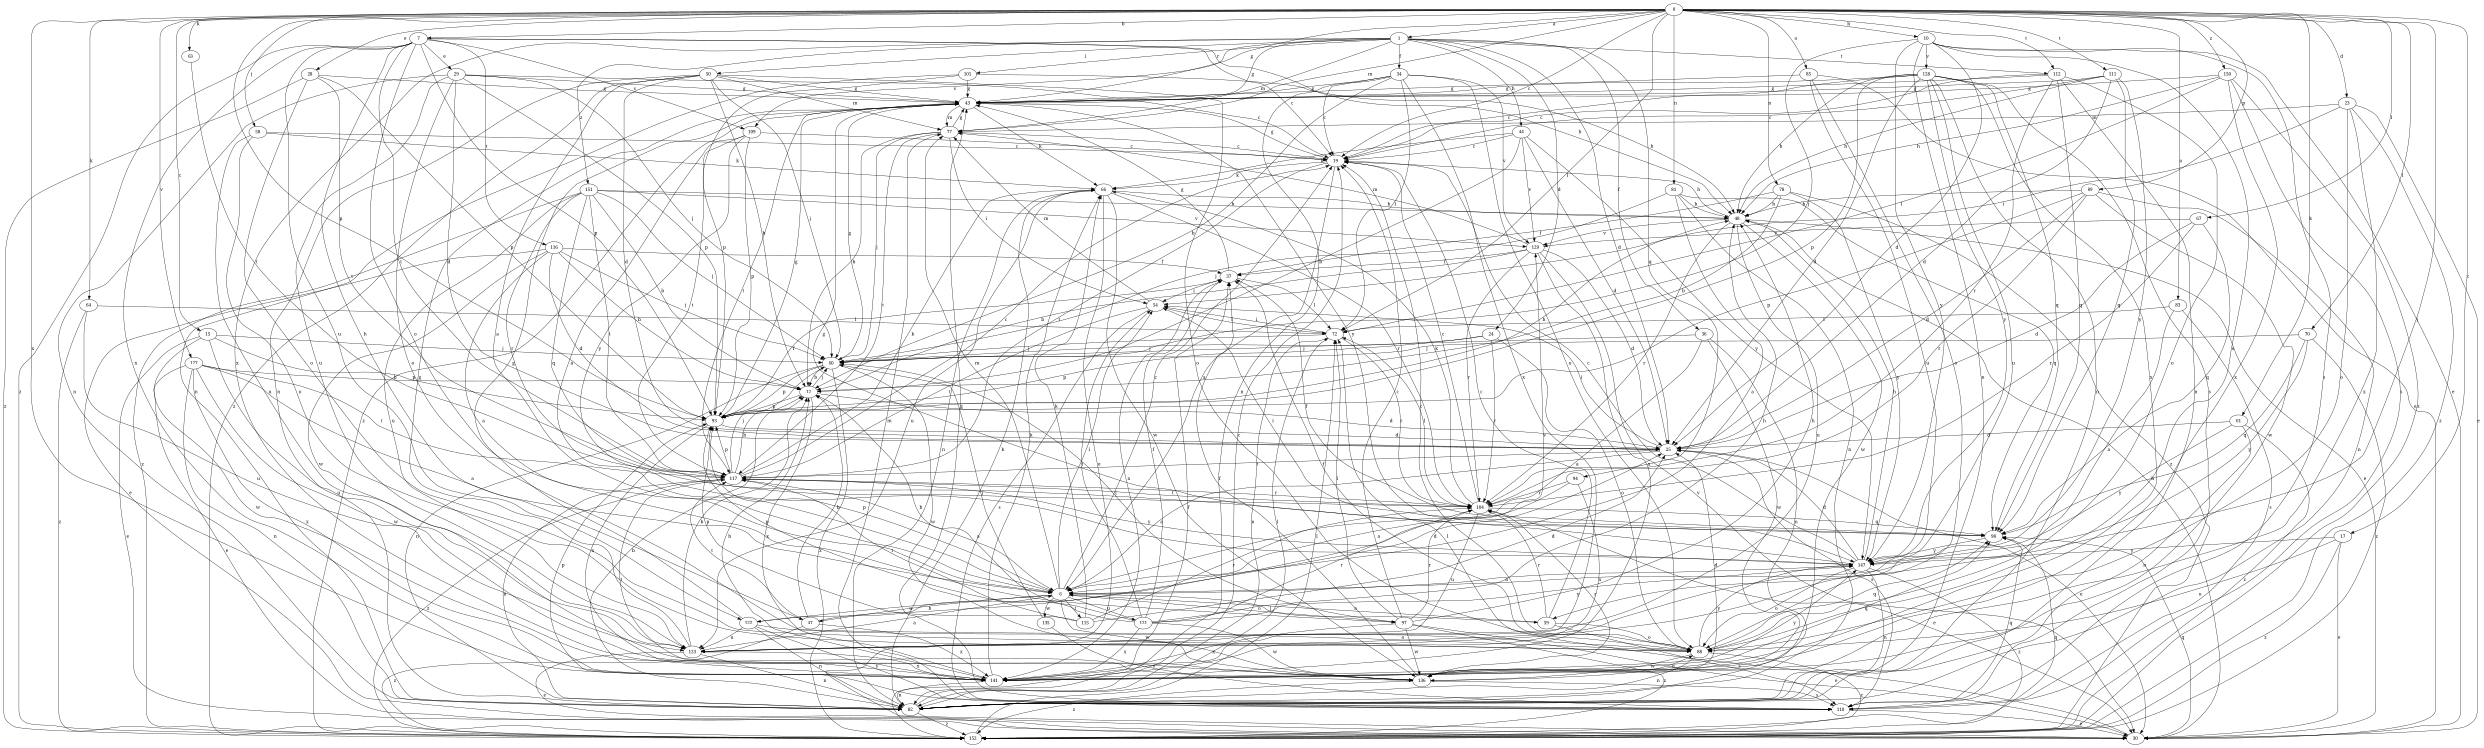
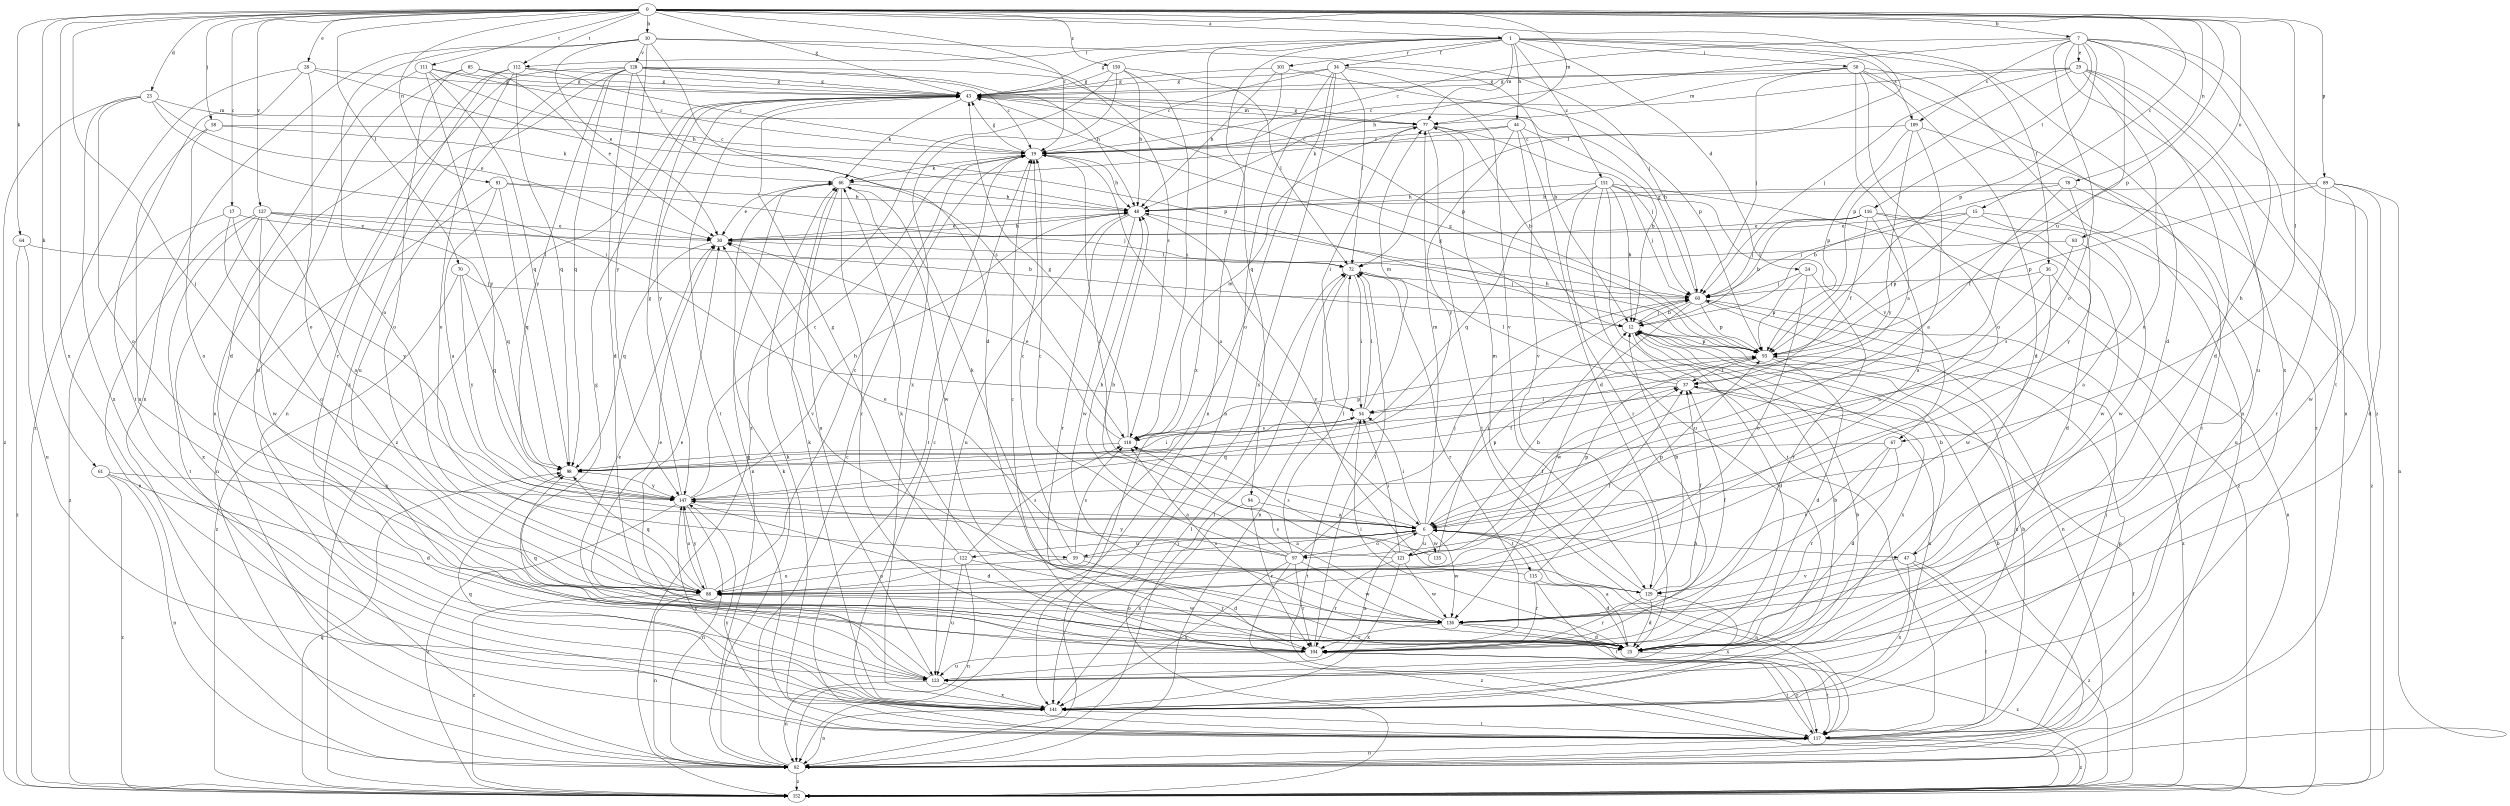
(1770, 20) -> none
(191, 56) -> none
(1555, 172) -> (1097, 163)
(1060, 216) -> (1823, 274)
(762, 231) -> none
none -> (478, 273)
(360, 387) -> (1891, 357)
